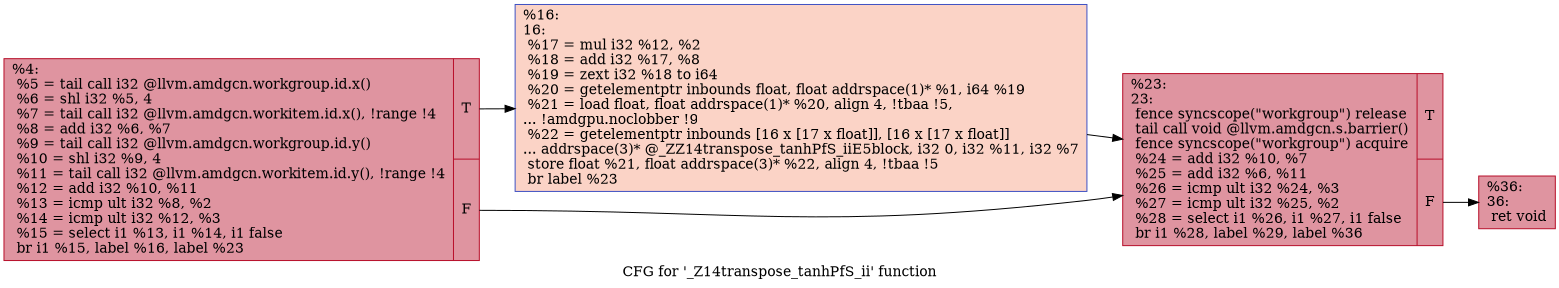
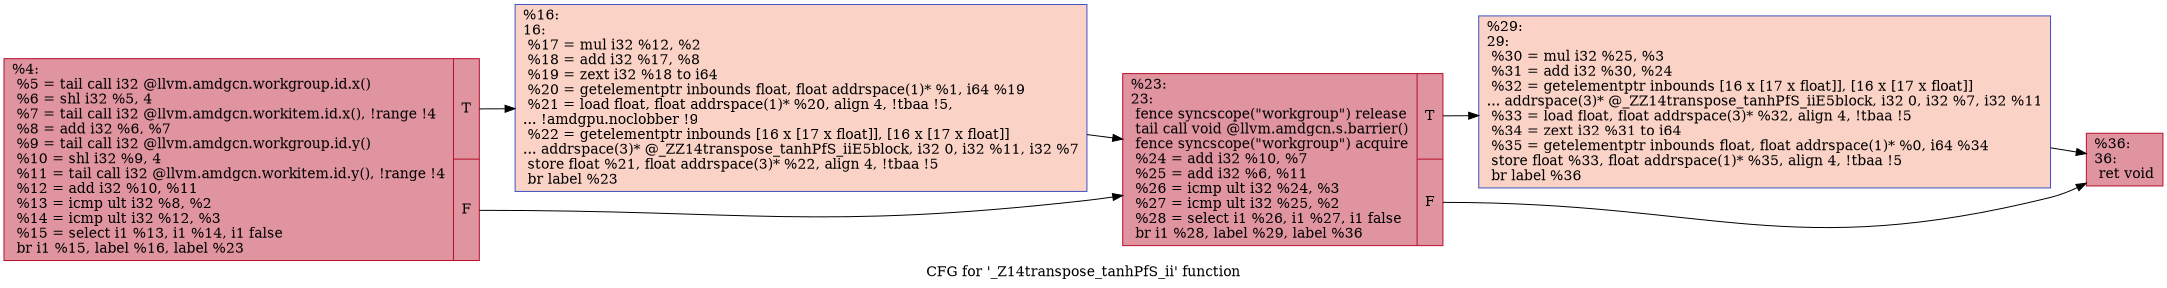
none -> (1765, 102)
